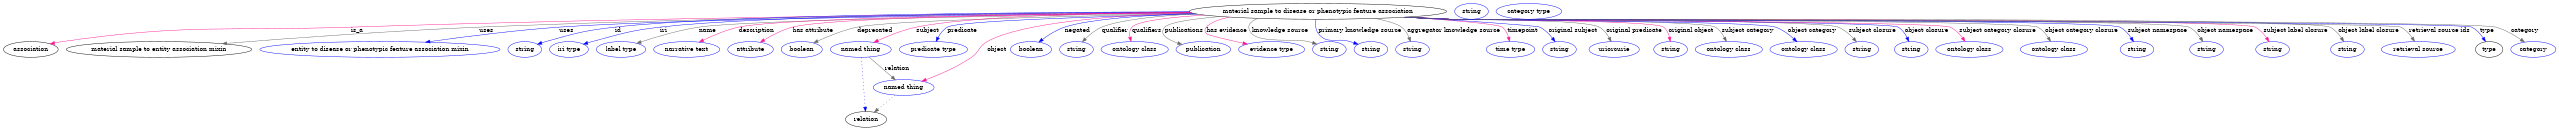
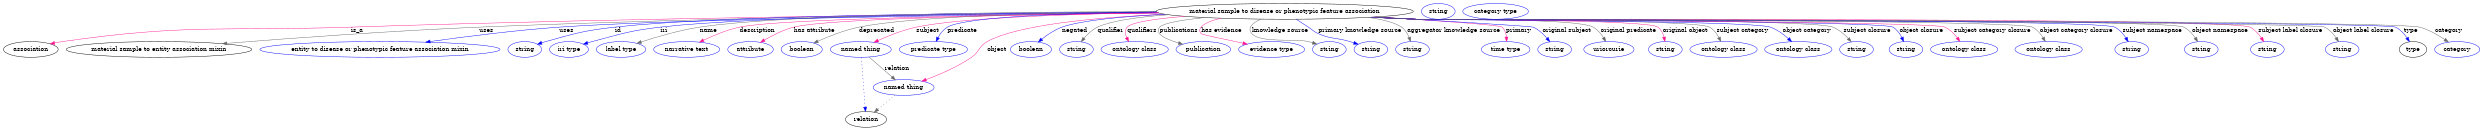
(1523, 30) -> (1519, 30)
(2418, 49) -> none
